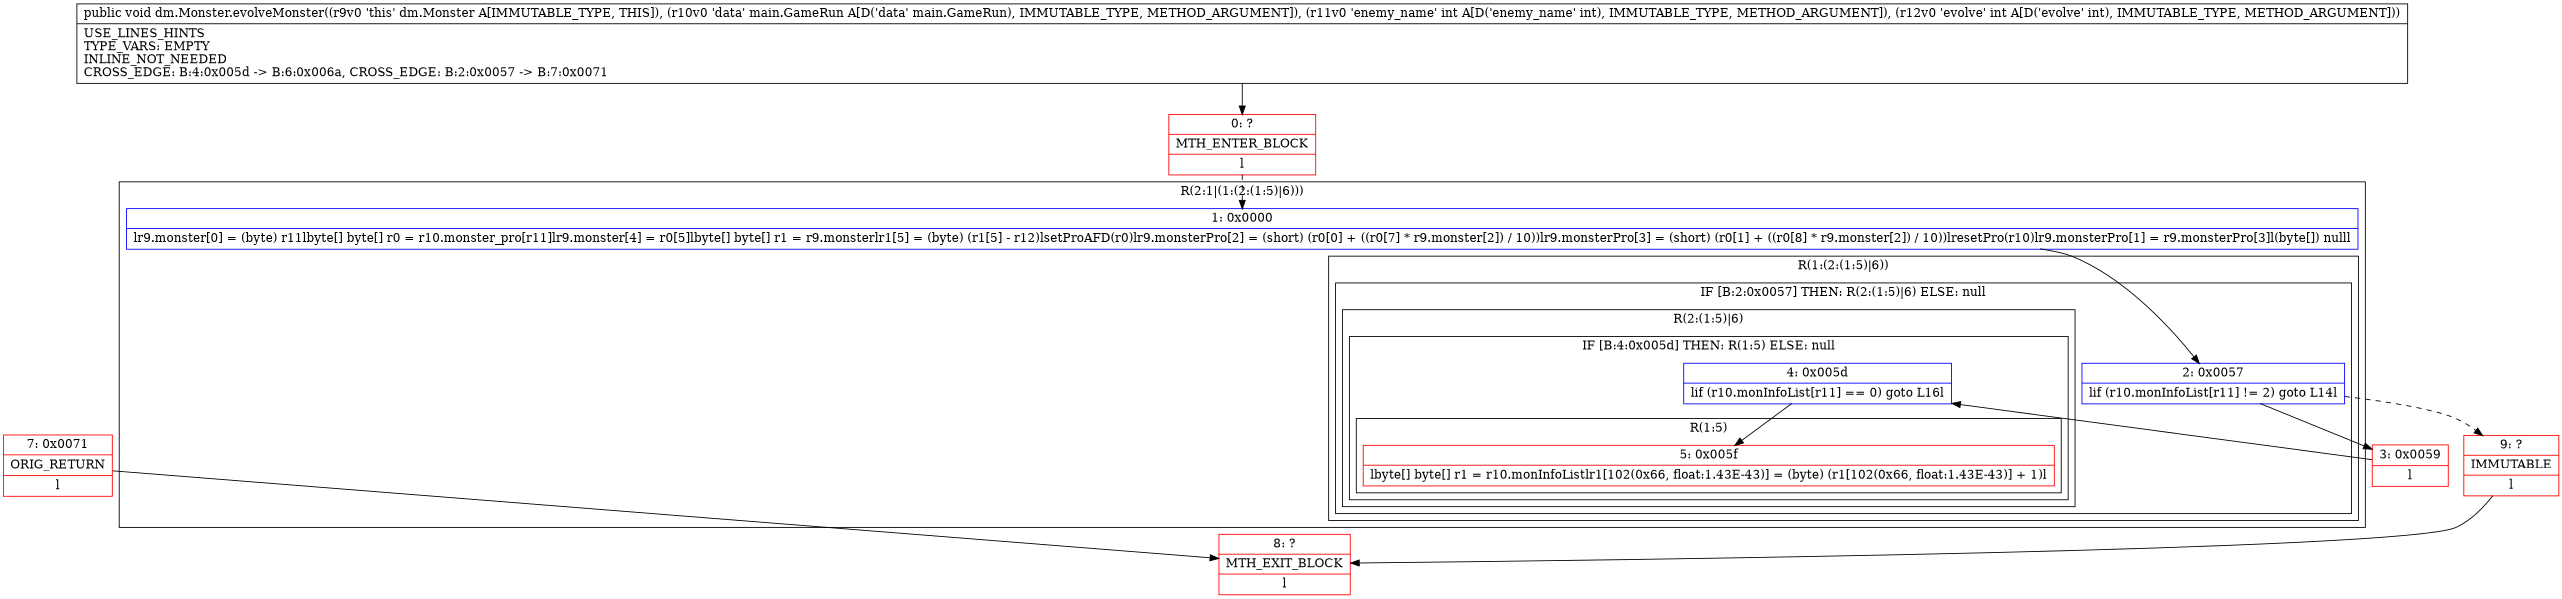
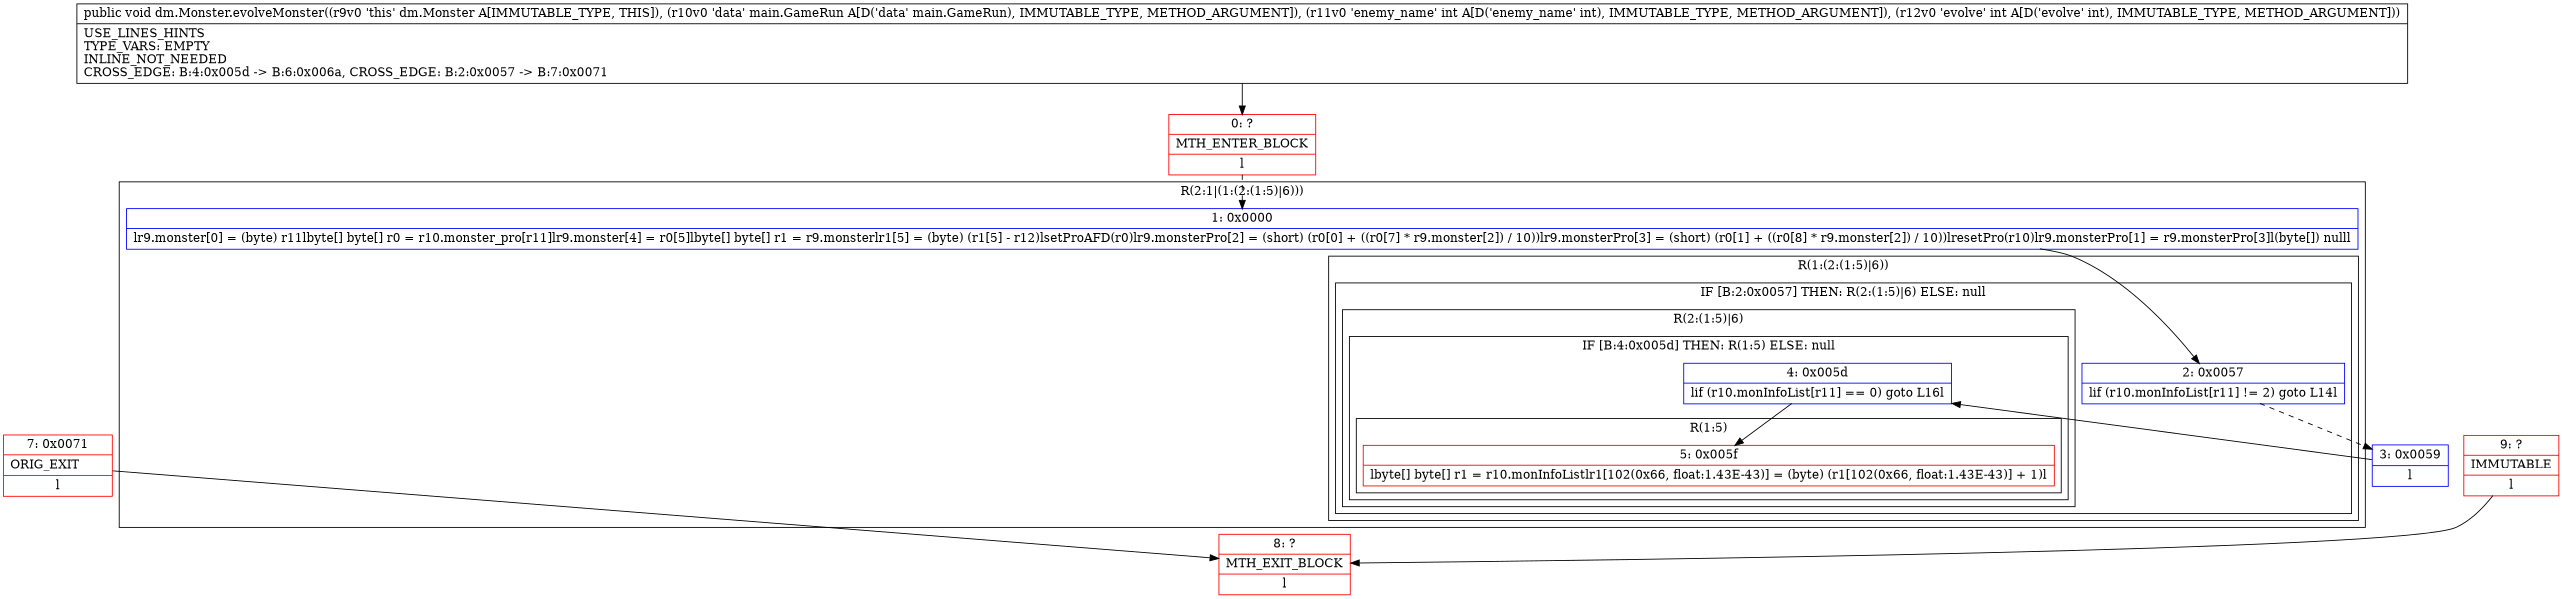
(2412, 407) -> none
(2312, 425) -> (2312, 425)
(58, 465) -> (45, 465)
(2410, 466) -> (2410, 466)
